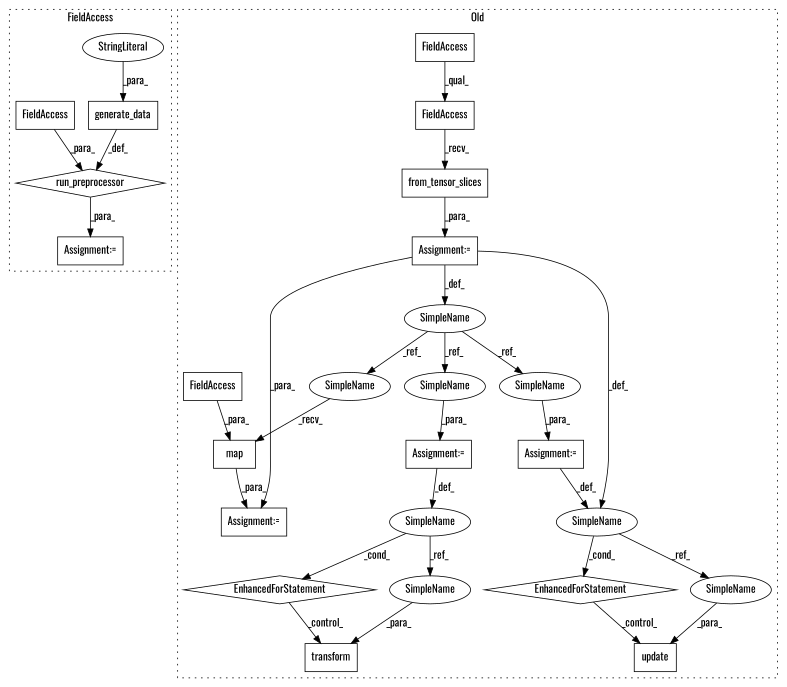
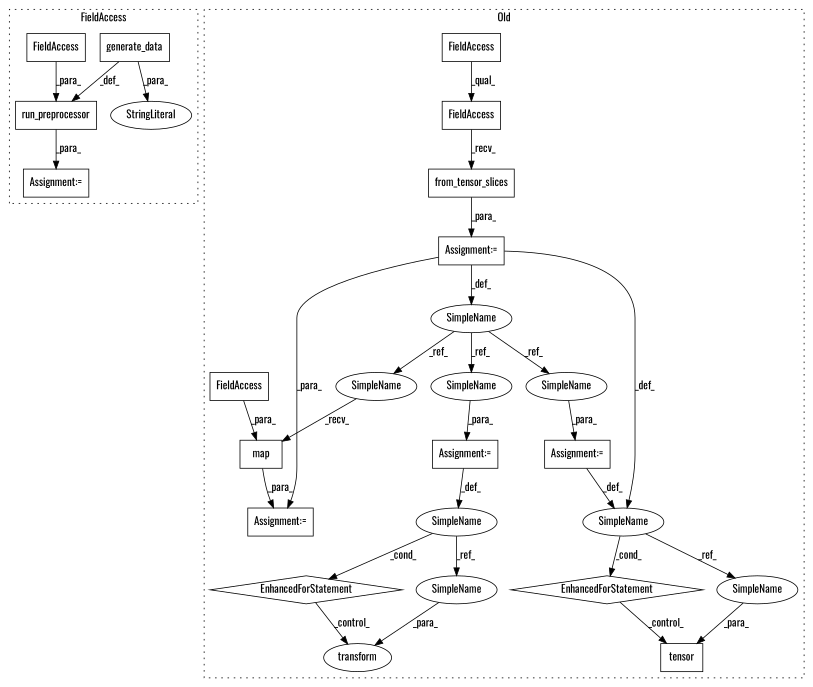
(123, 78) -> (142, 78)
(90, 183) -> (56, 115)
(331, 658) -> (358, 658)
(655, 658) -> (682, 658)
